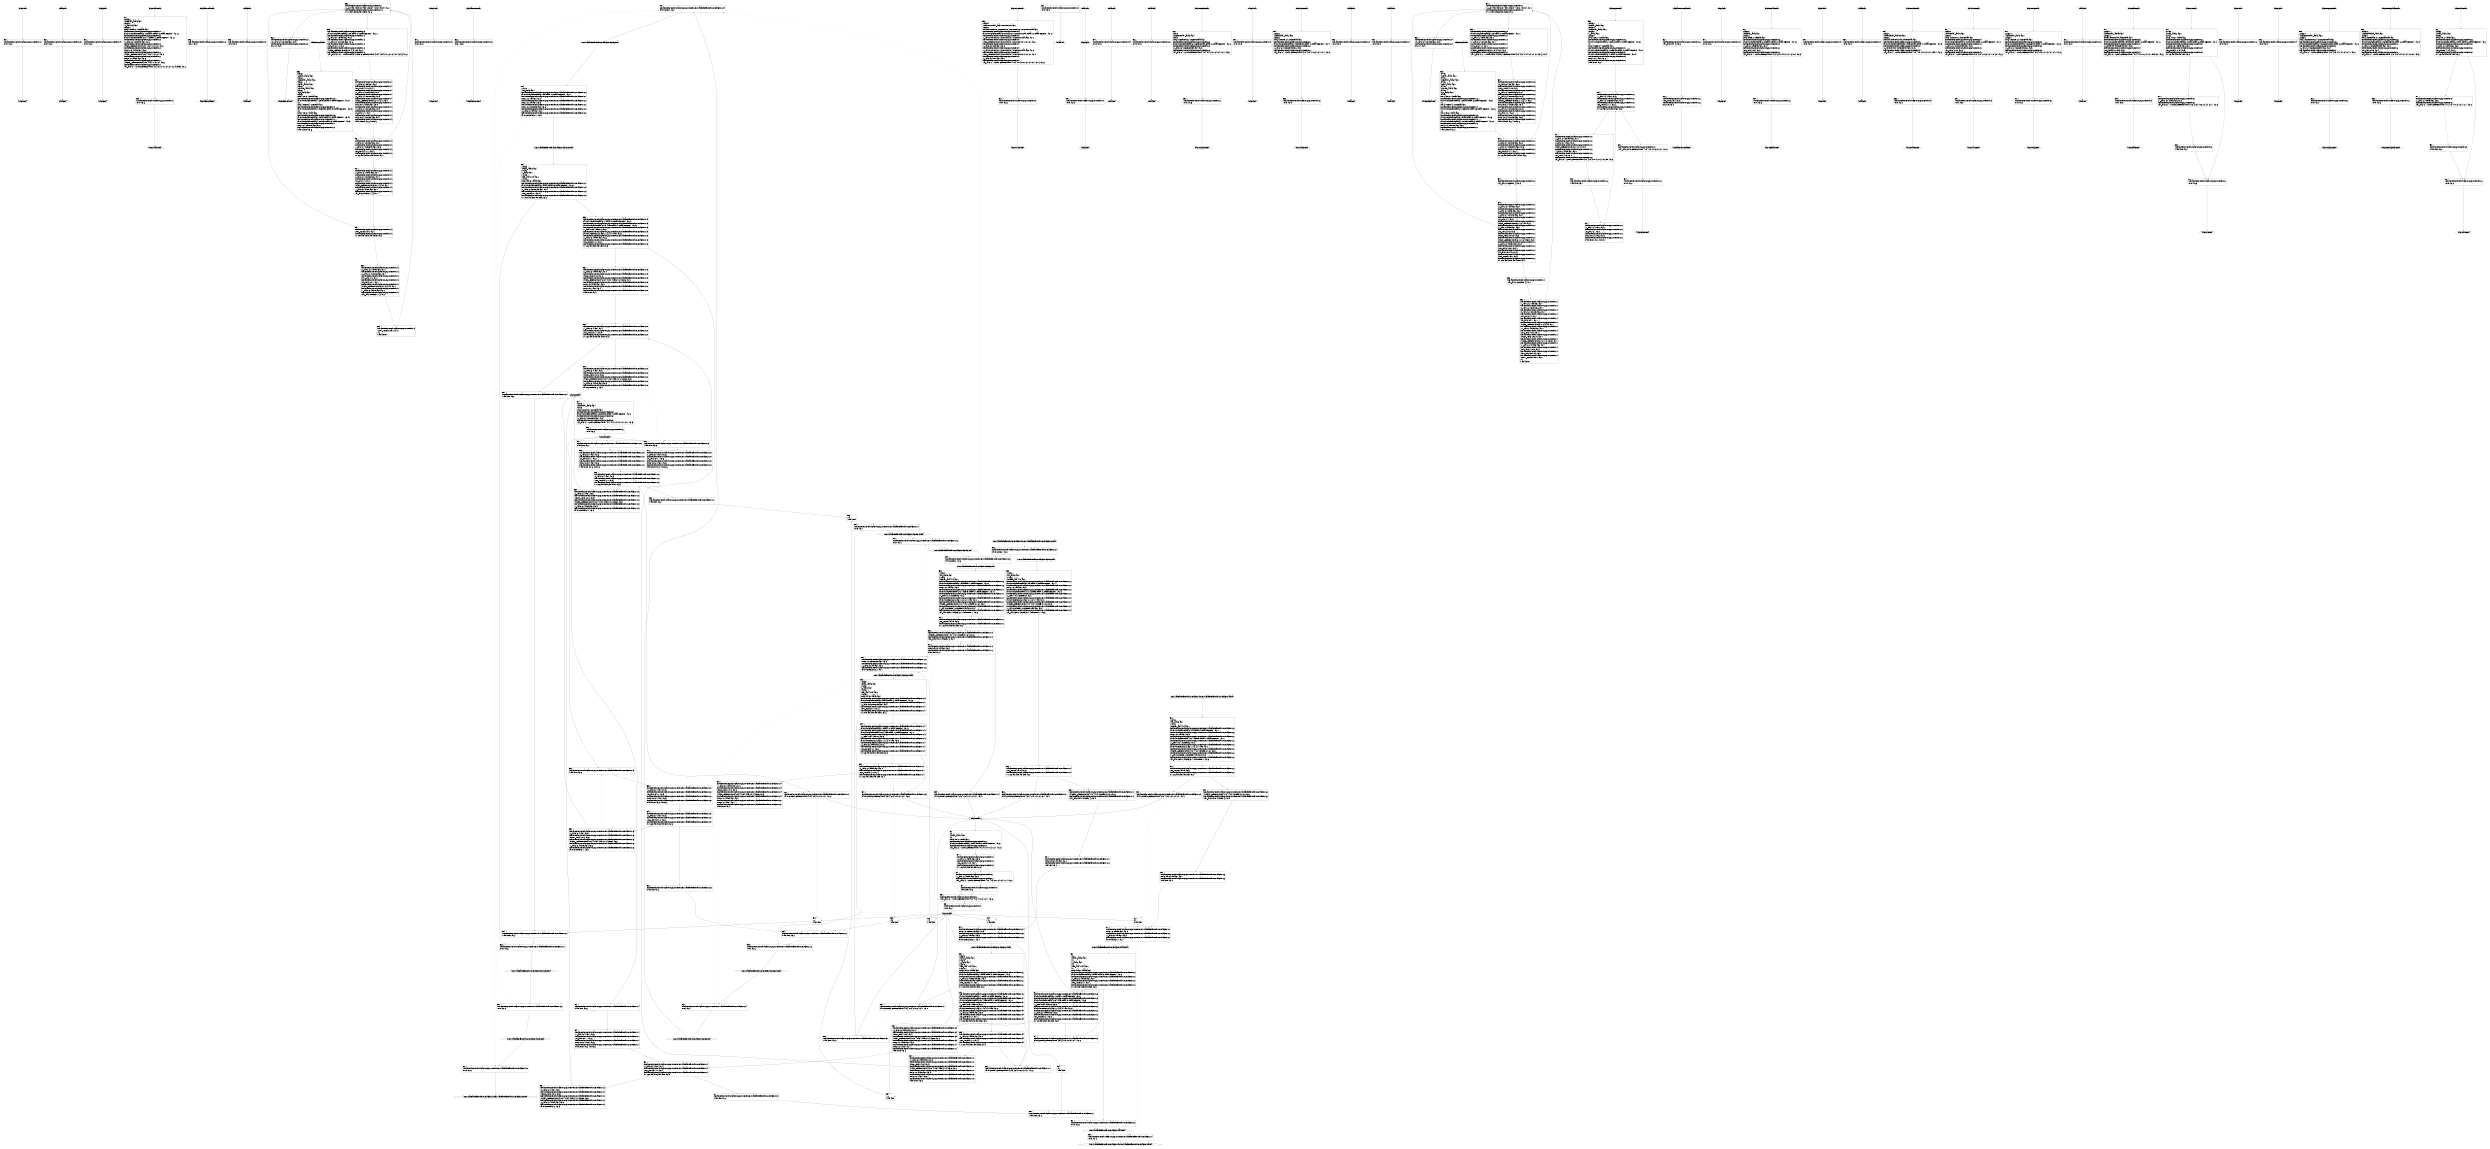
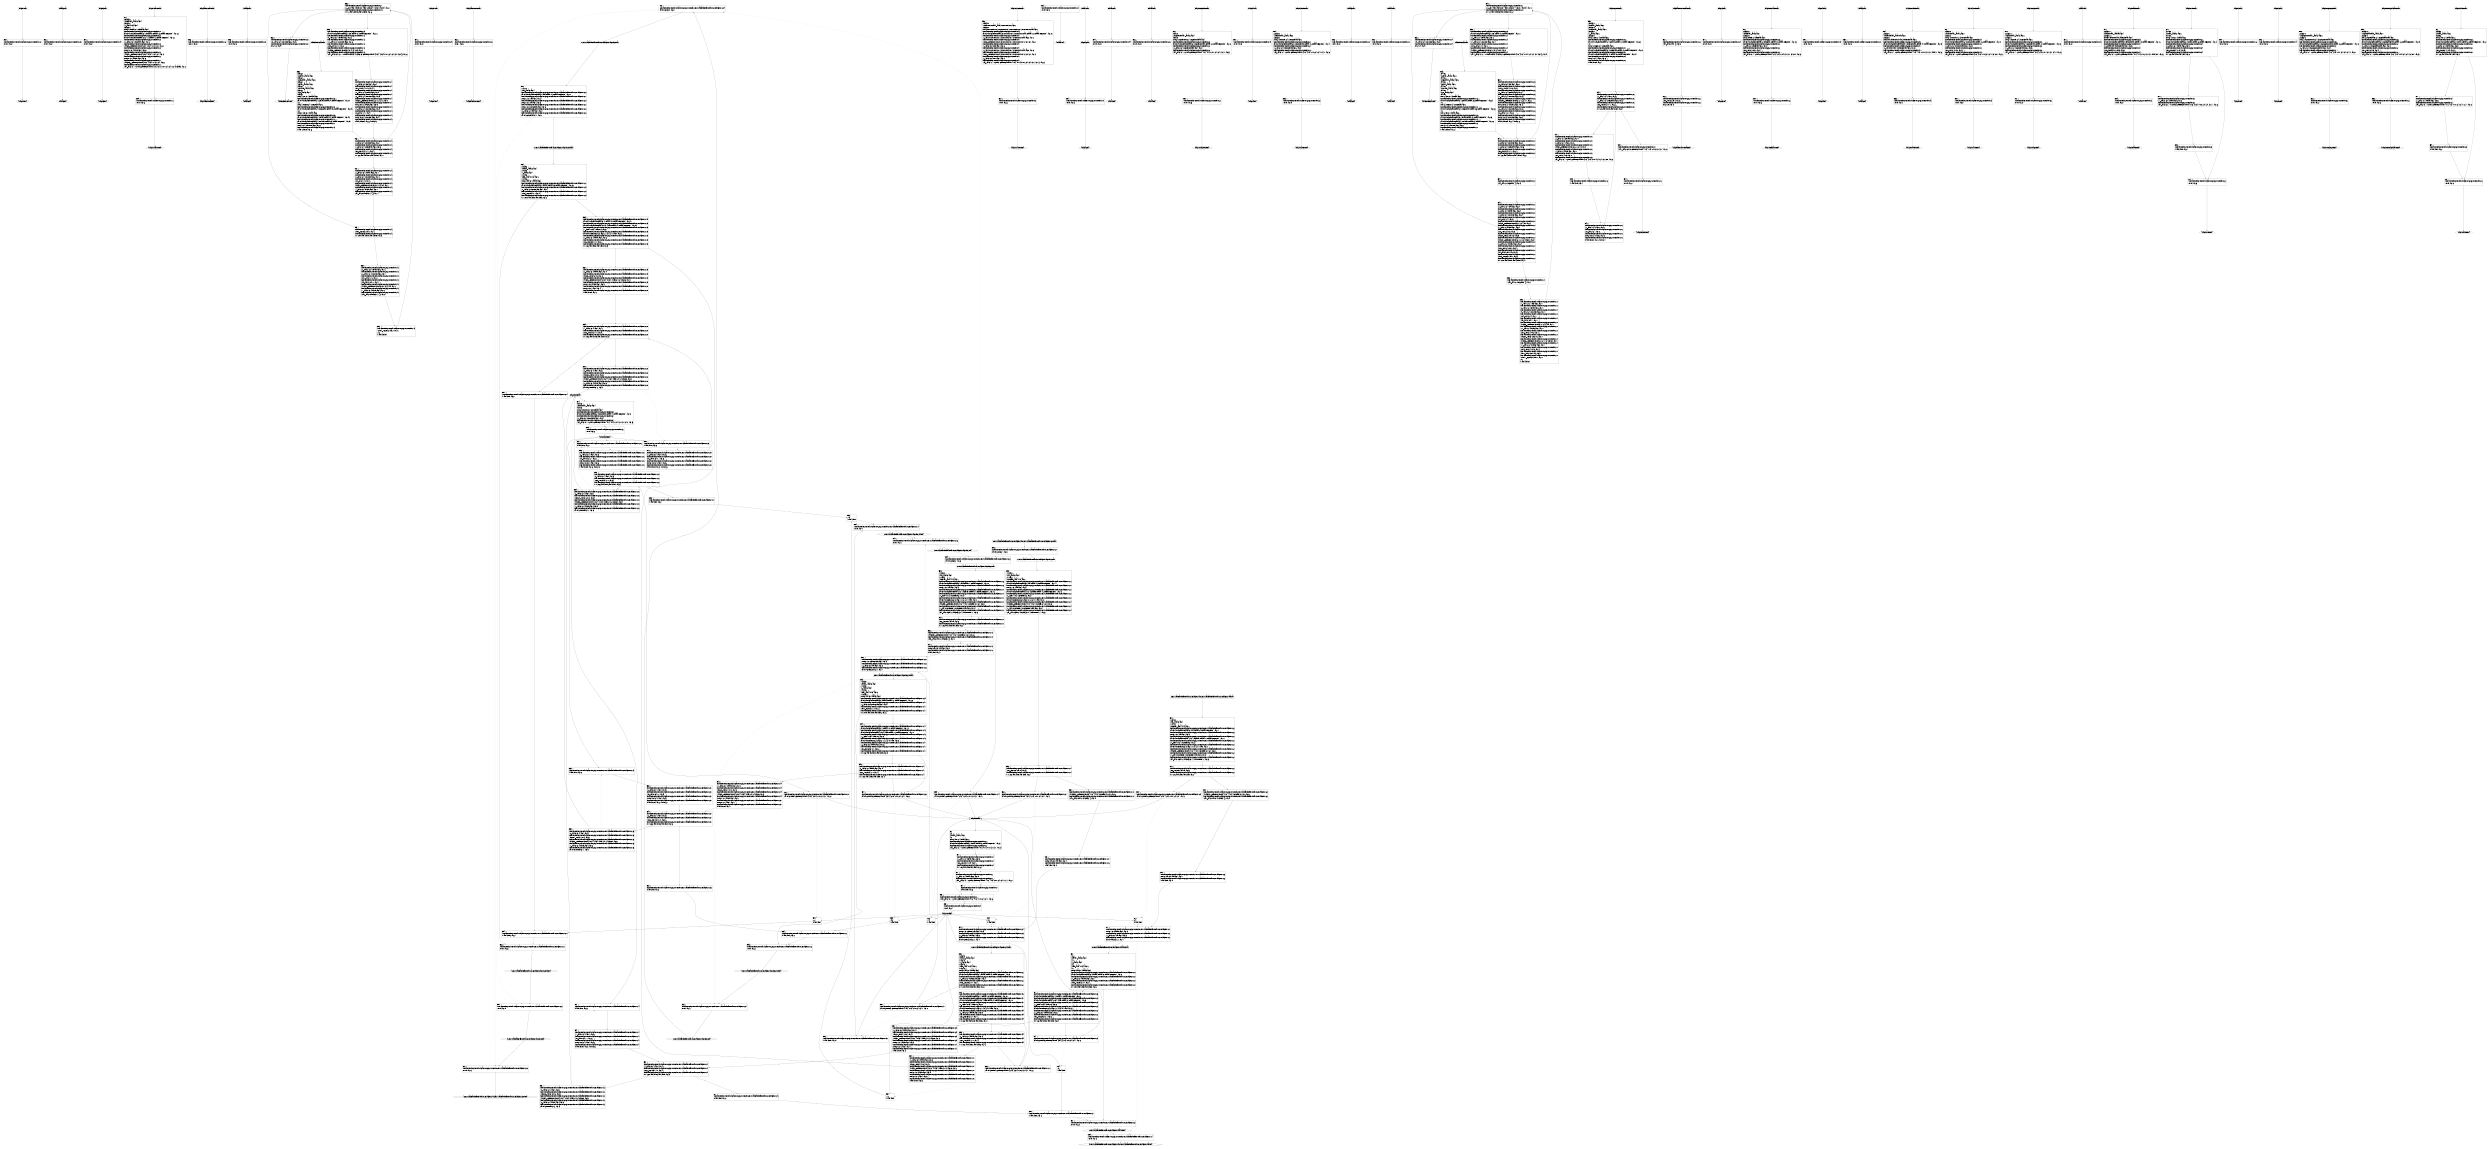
(1337, 44) -> (1336, 44)
